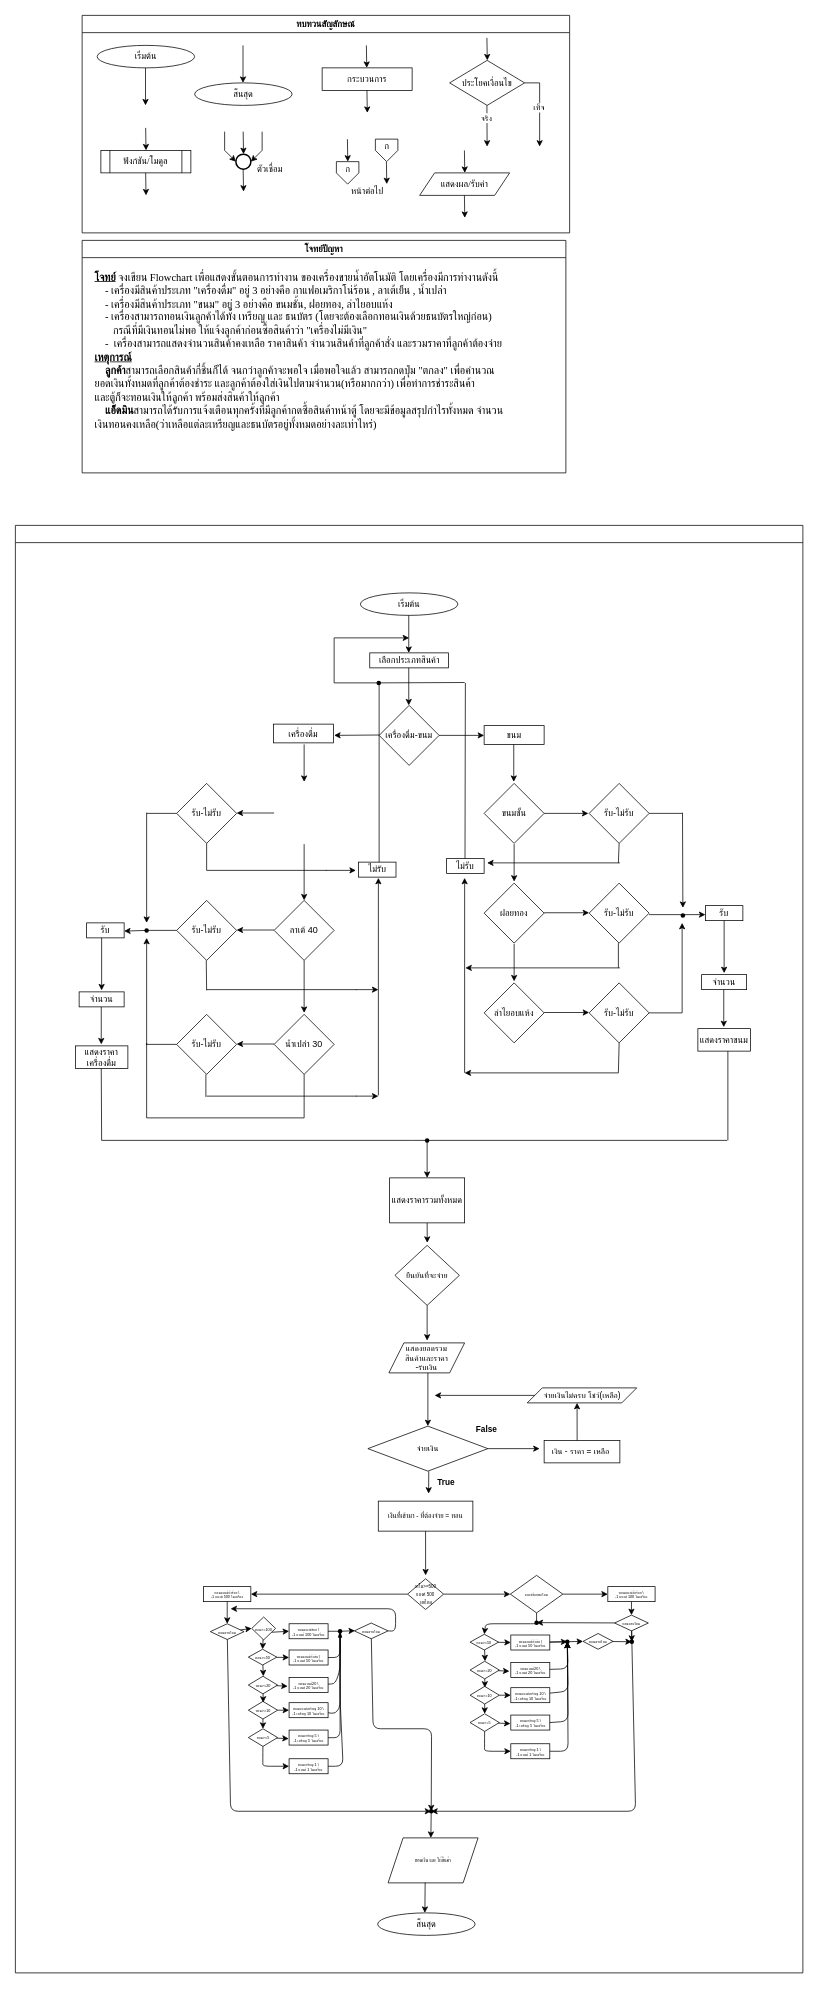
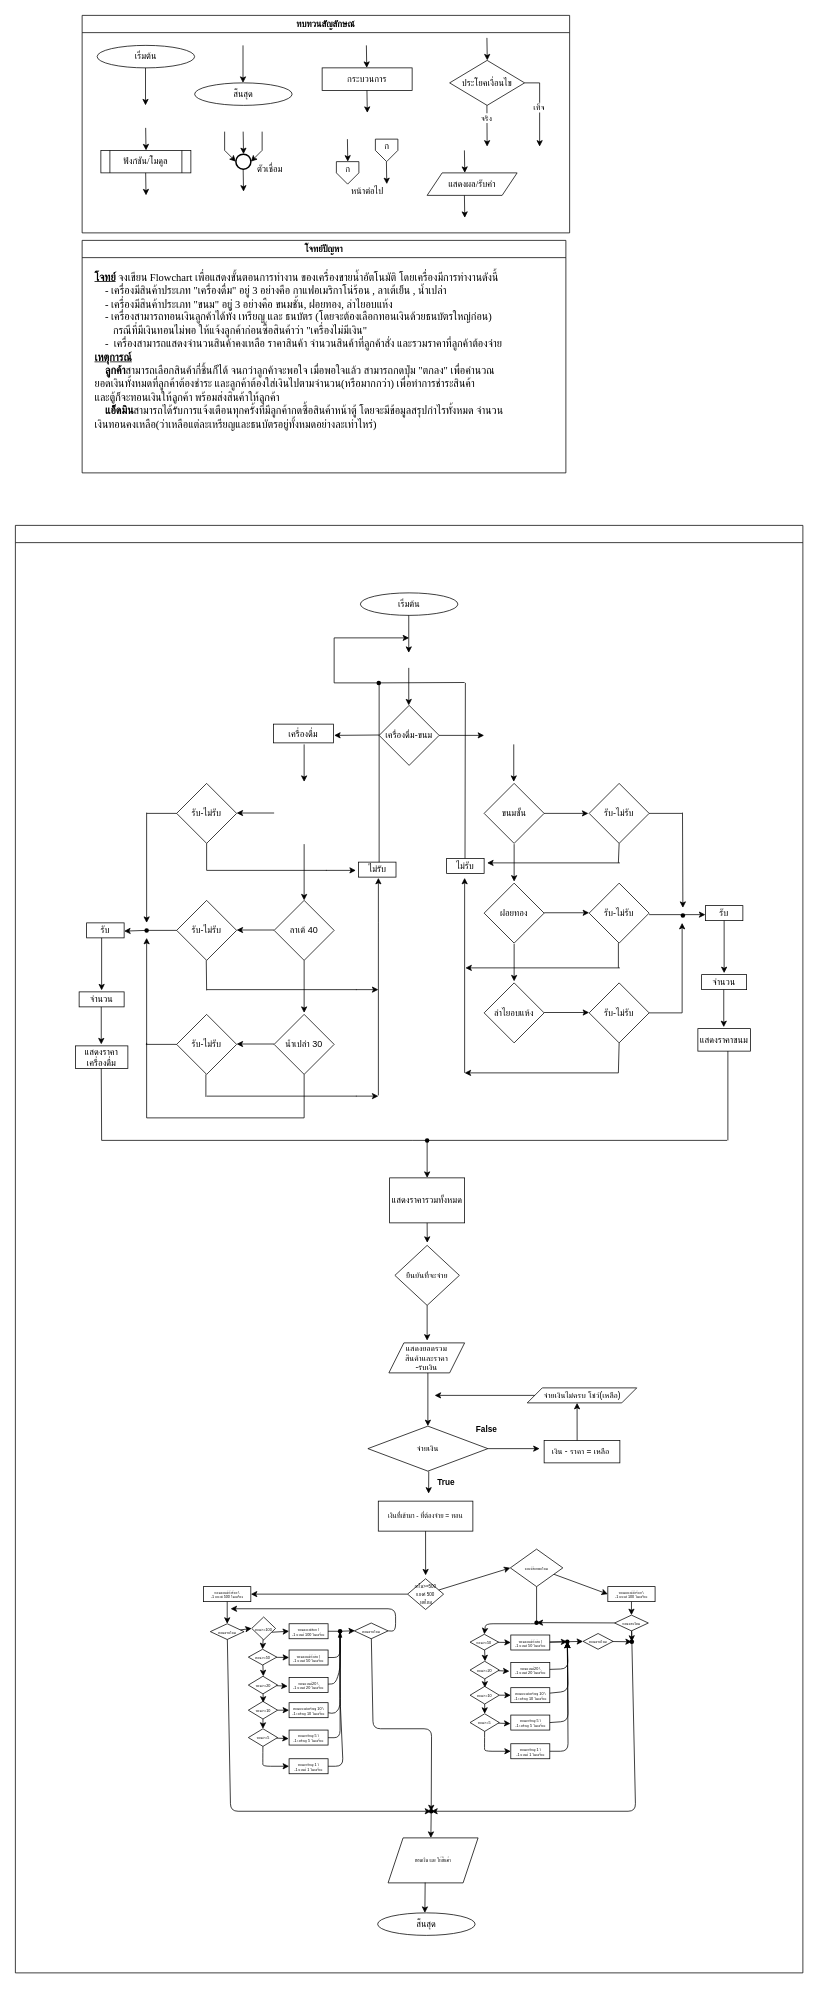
(465, 184) -> (472, 184)
(409, 660) -> none
(514, 735) -> none
(537, 1594) -> (537, 1568)
